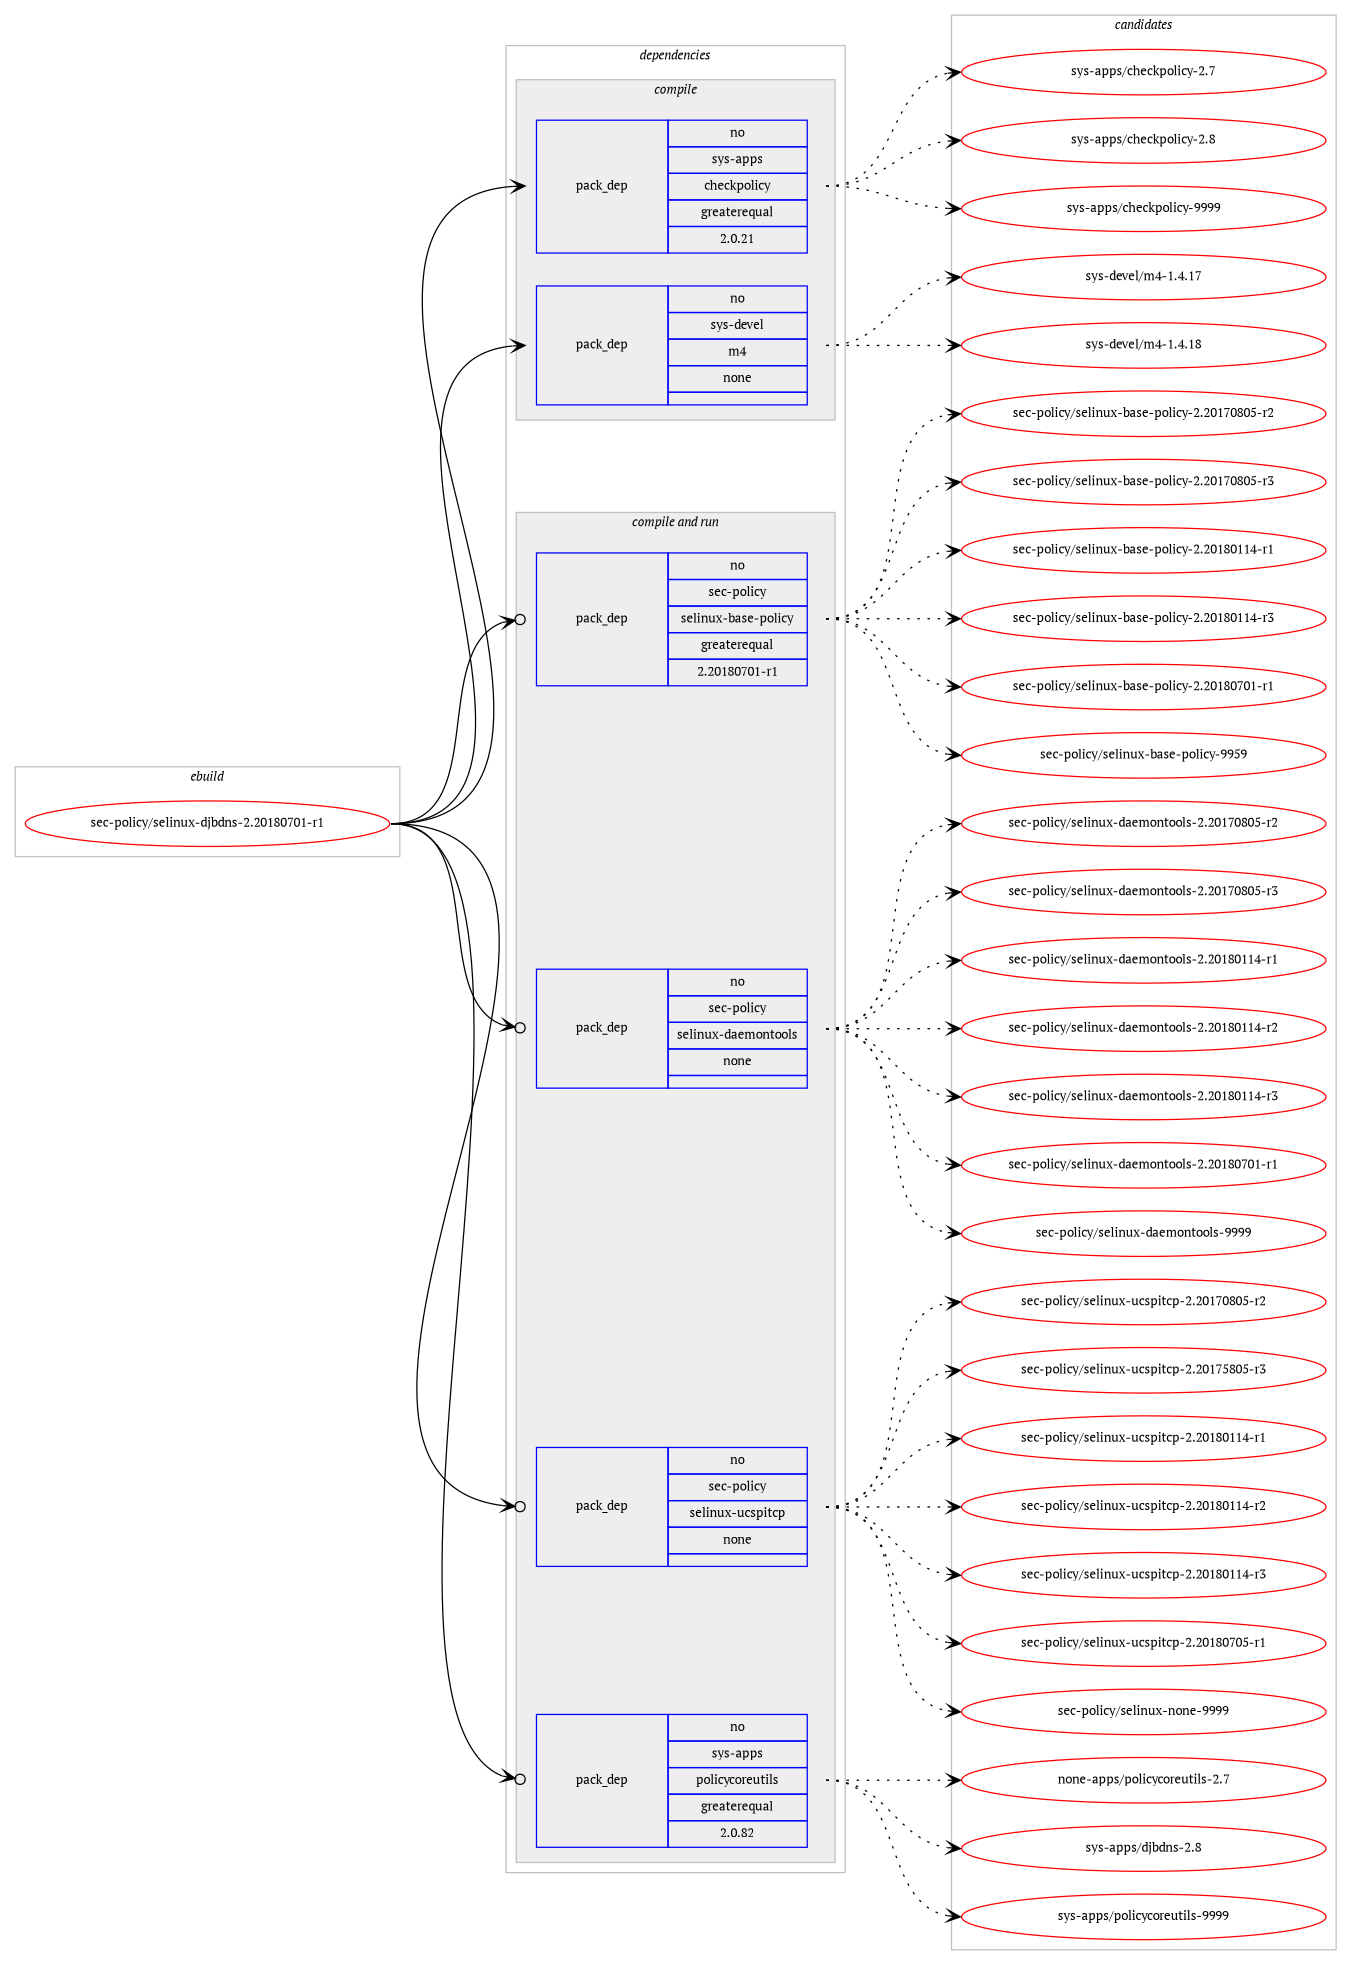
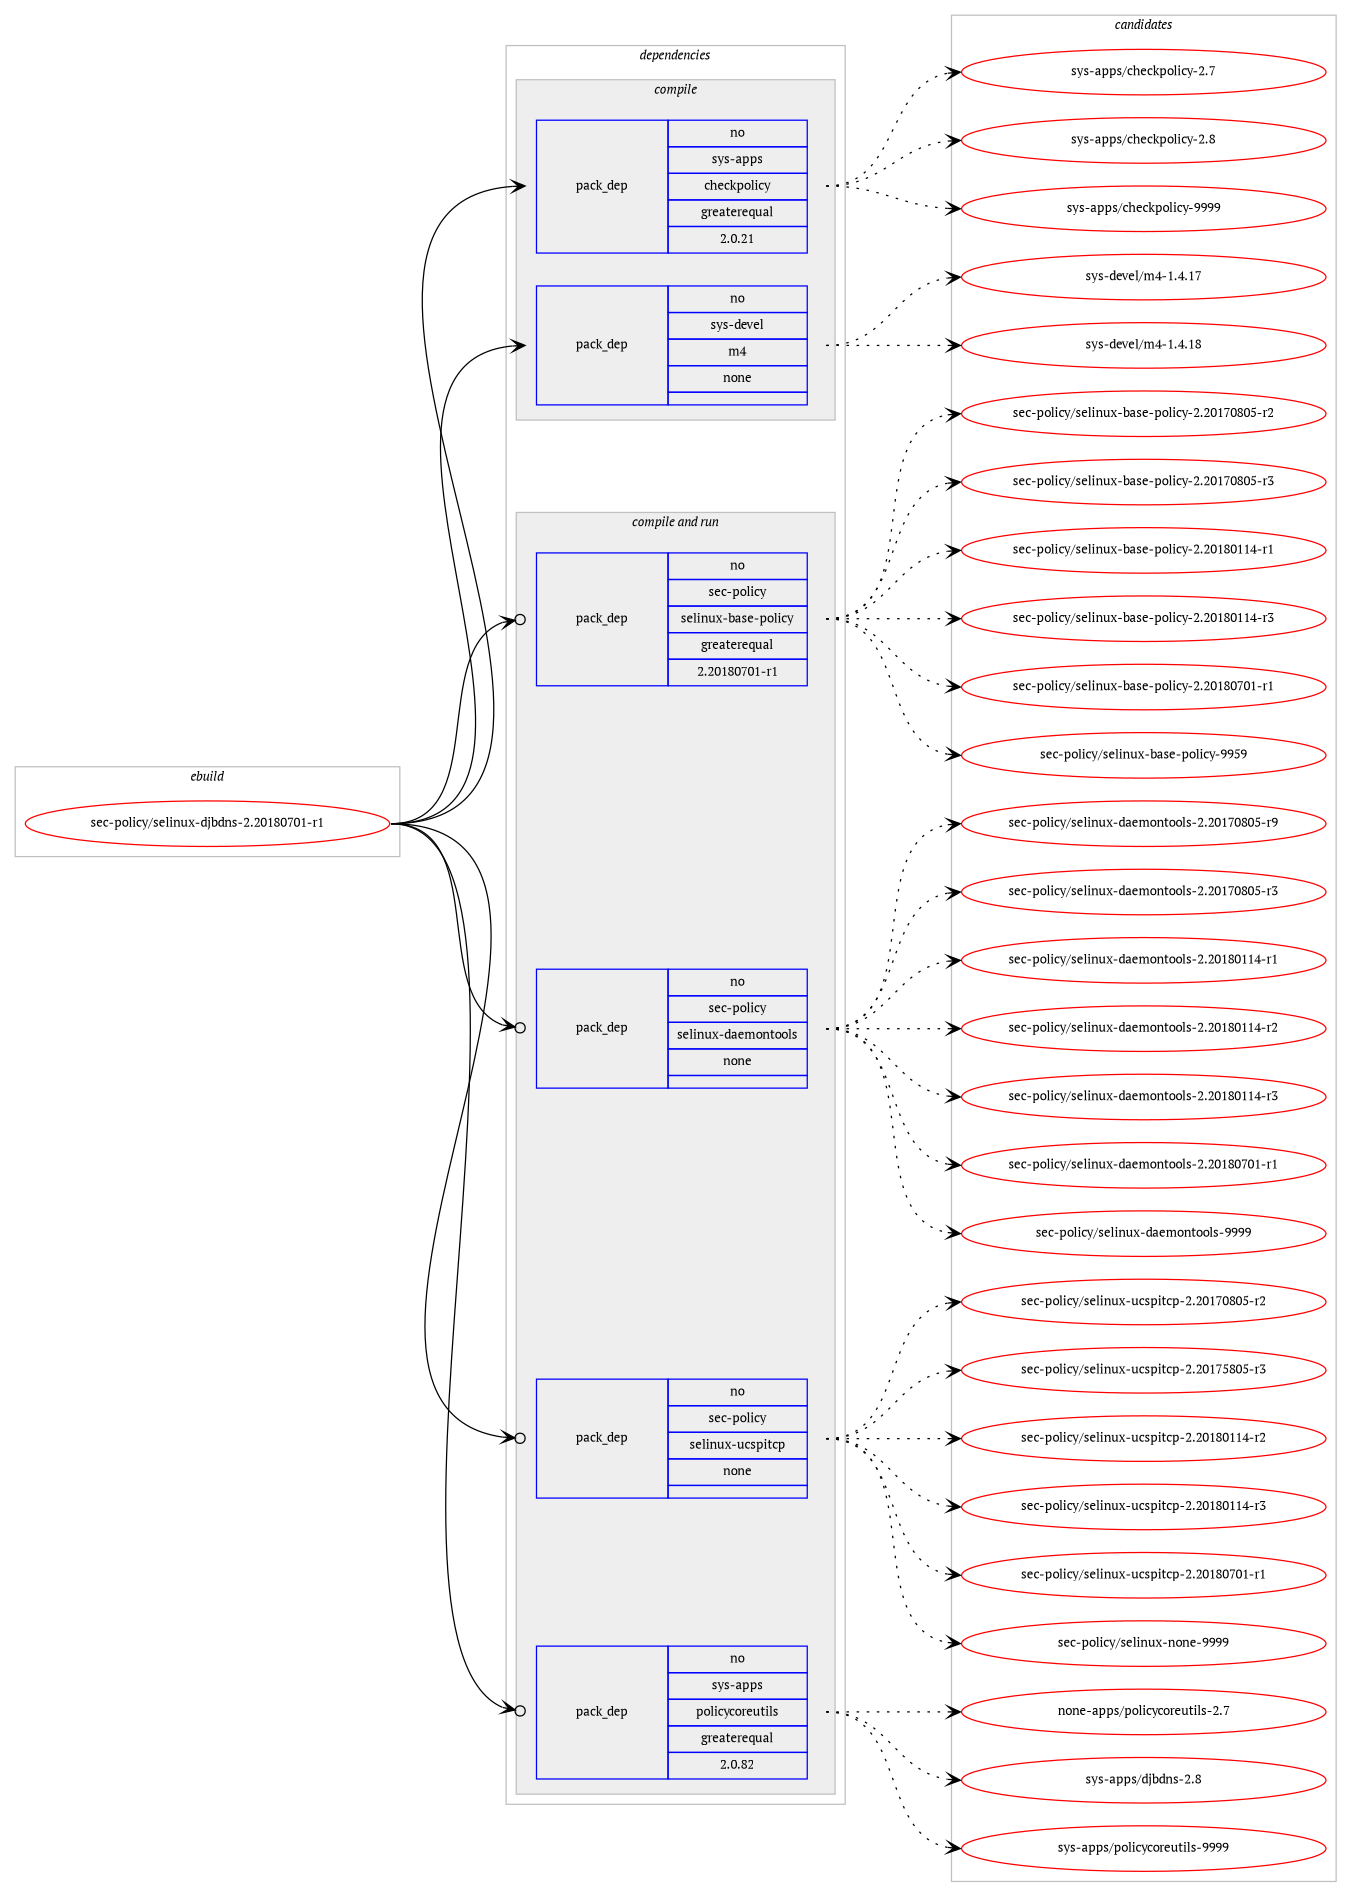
(1144, 824) -> (1144, 824)
(1144, 1439) -> none
(1144, 1644) -> (1144, 1575)
